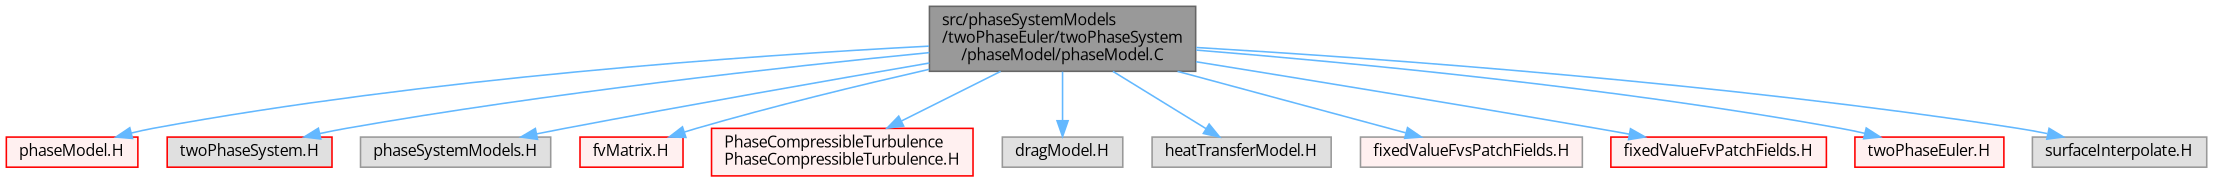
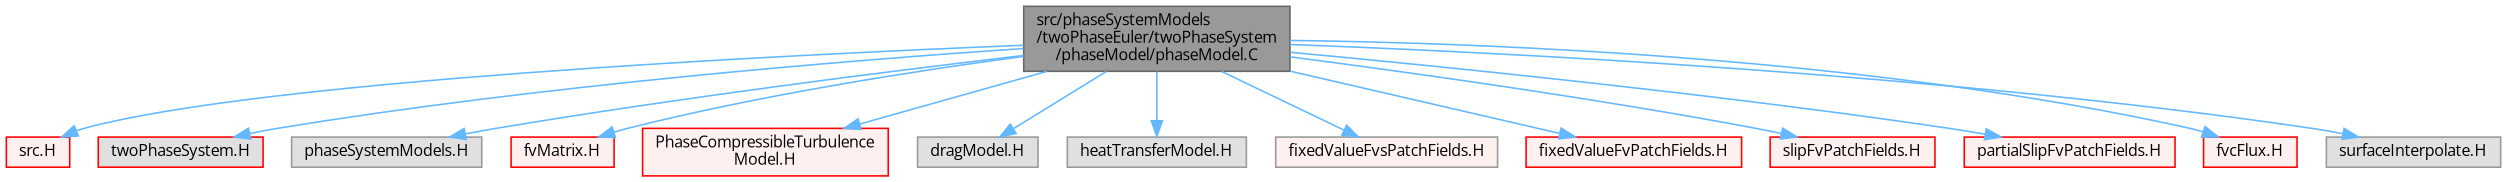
(72, 152) -> (38, 152)
(842, 152) -> (765, 152)
none -> (1853, 152)
(1929, 152) -> (2250, 152)
none -> (2070, 152)
